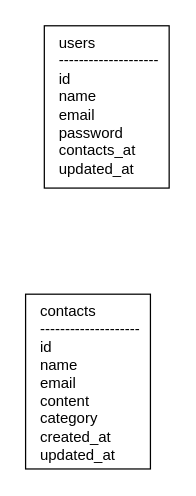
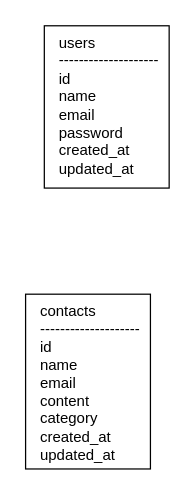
(114, 115) -> (114, 115)
